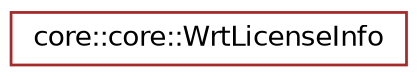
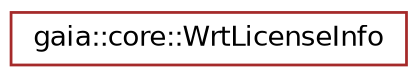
(209, 39) -> (209, 39)
